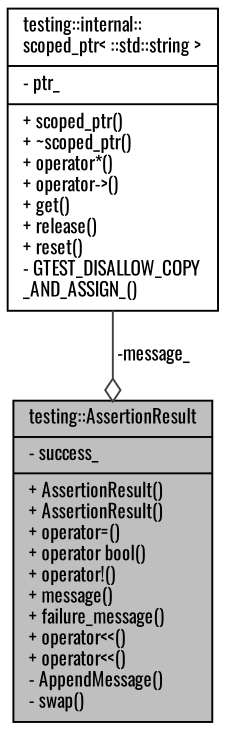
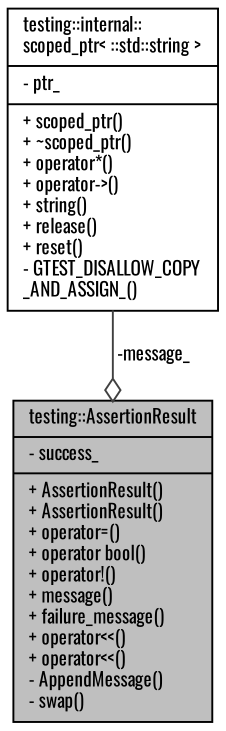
(47, 207) -> (55, 207)
